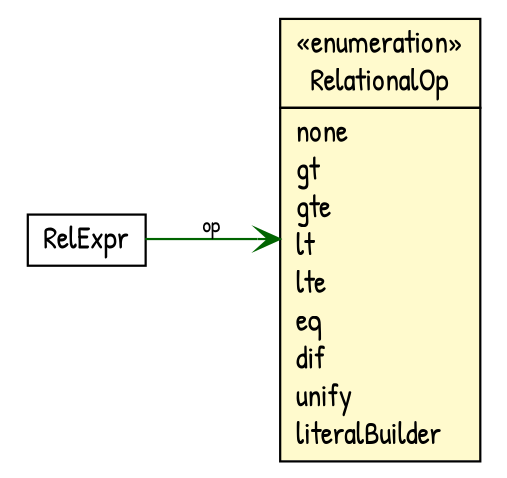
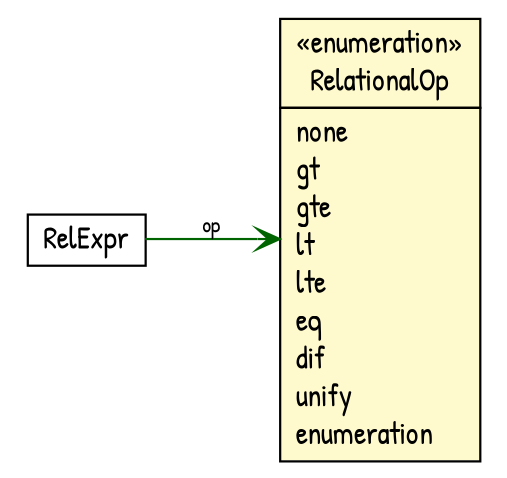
(369, 435) -> (365, 435)
